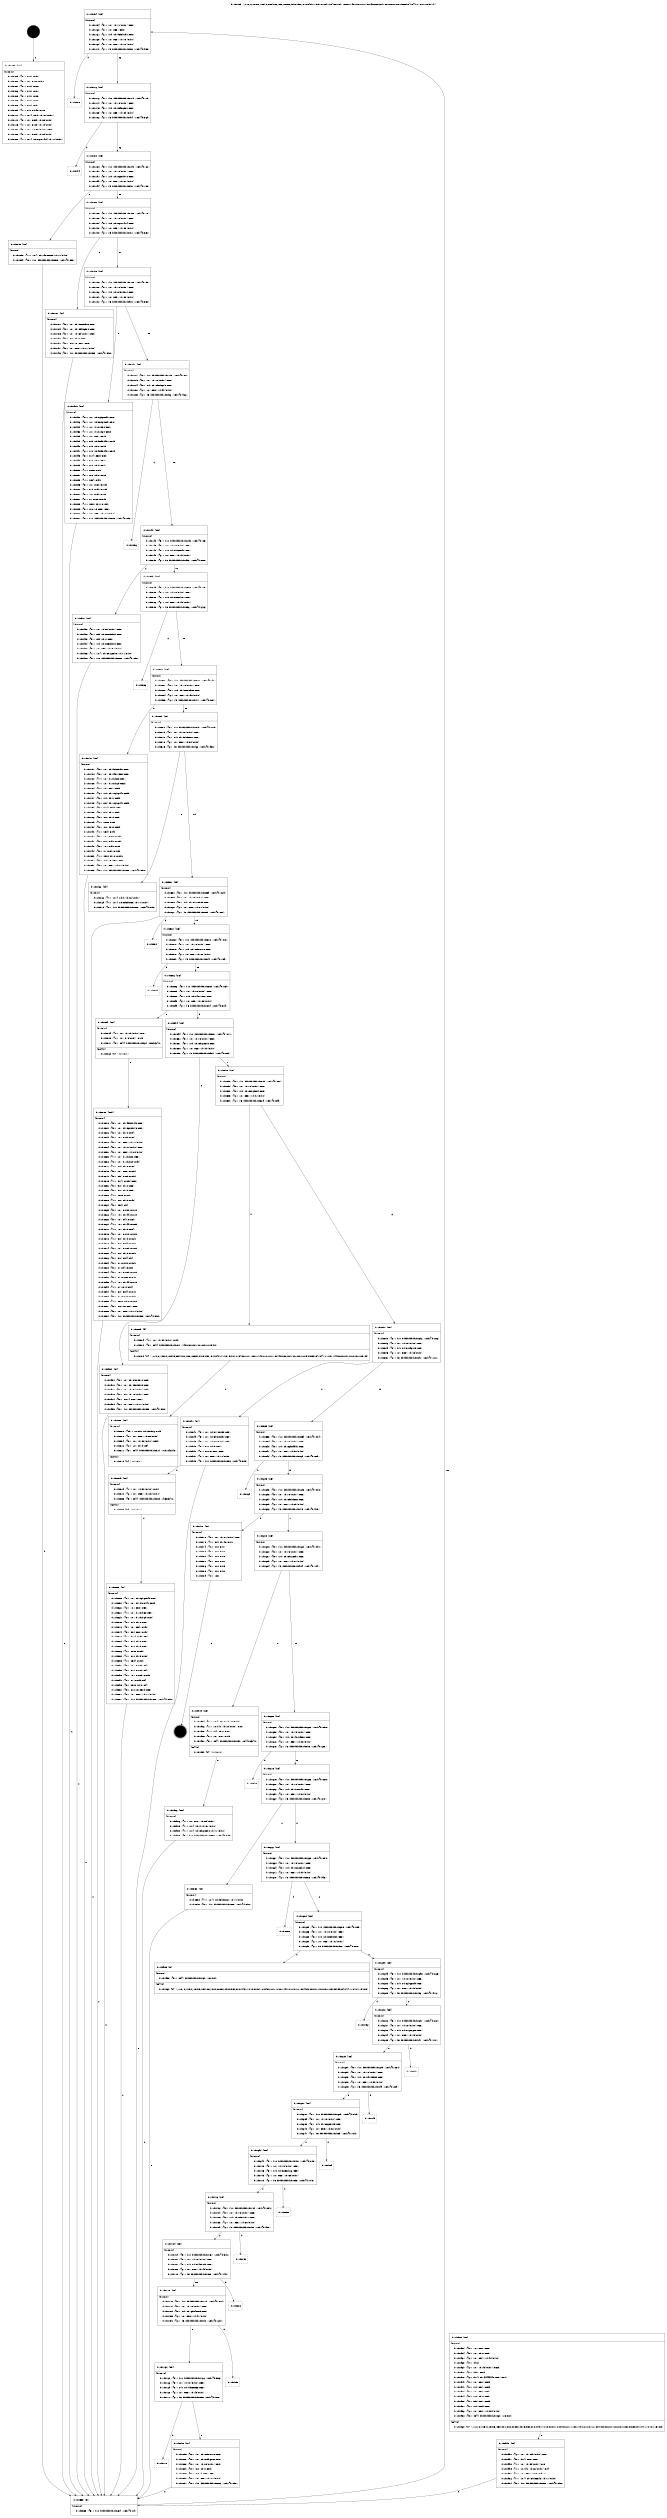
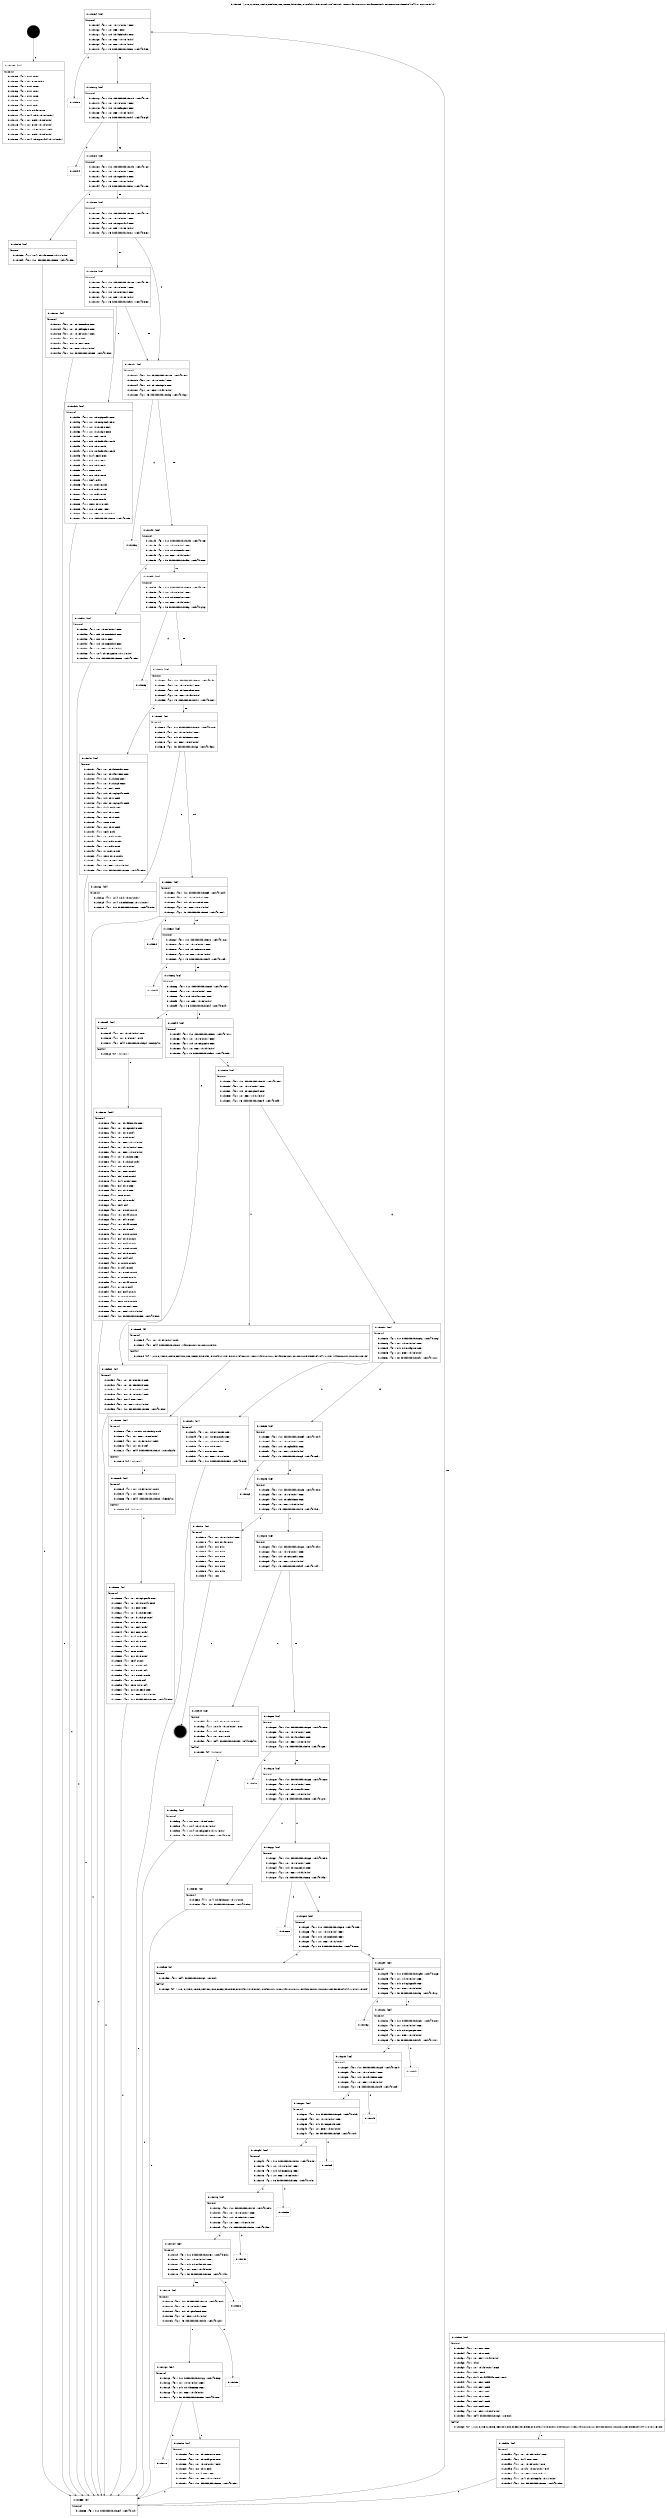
(82, 270) -> (158, 296)
(175, 1469) -> (143, 1469)
